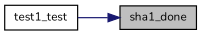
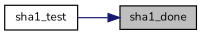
(41, 18) -> (41, 18)
